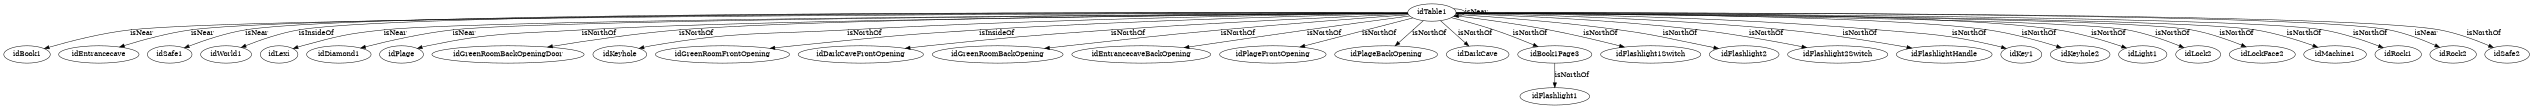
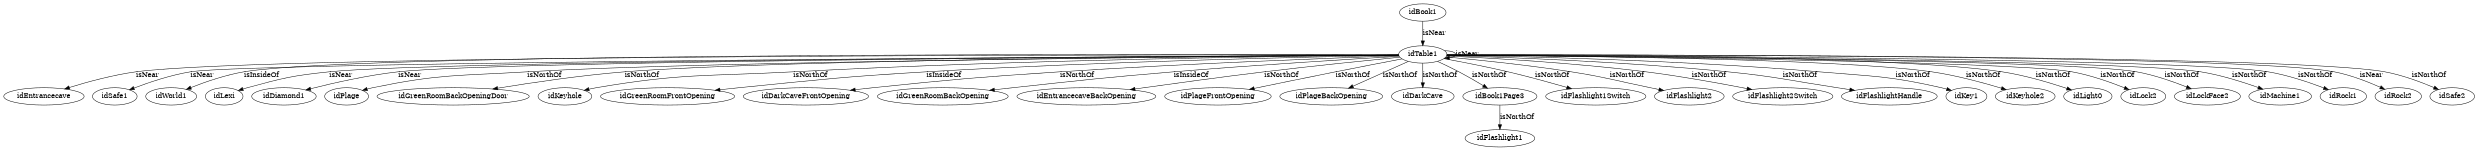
(727, 16) -> (1423, 31)
(1238, 33) -> (1191, 75)
(2143, 54) -> (2088, 96)
